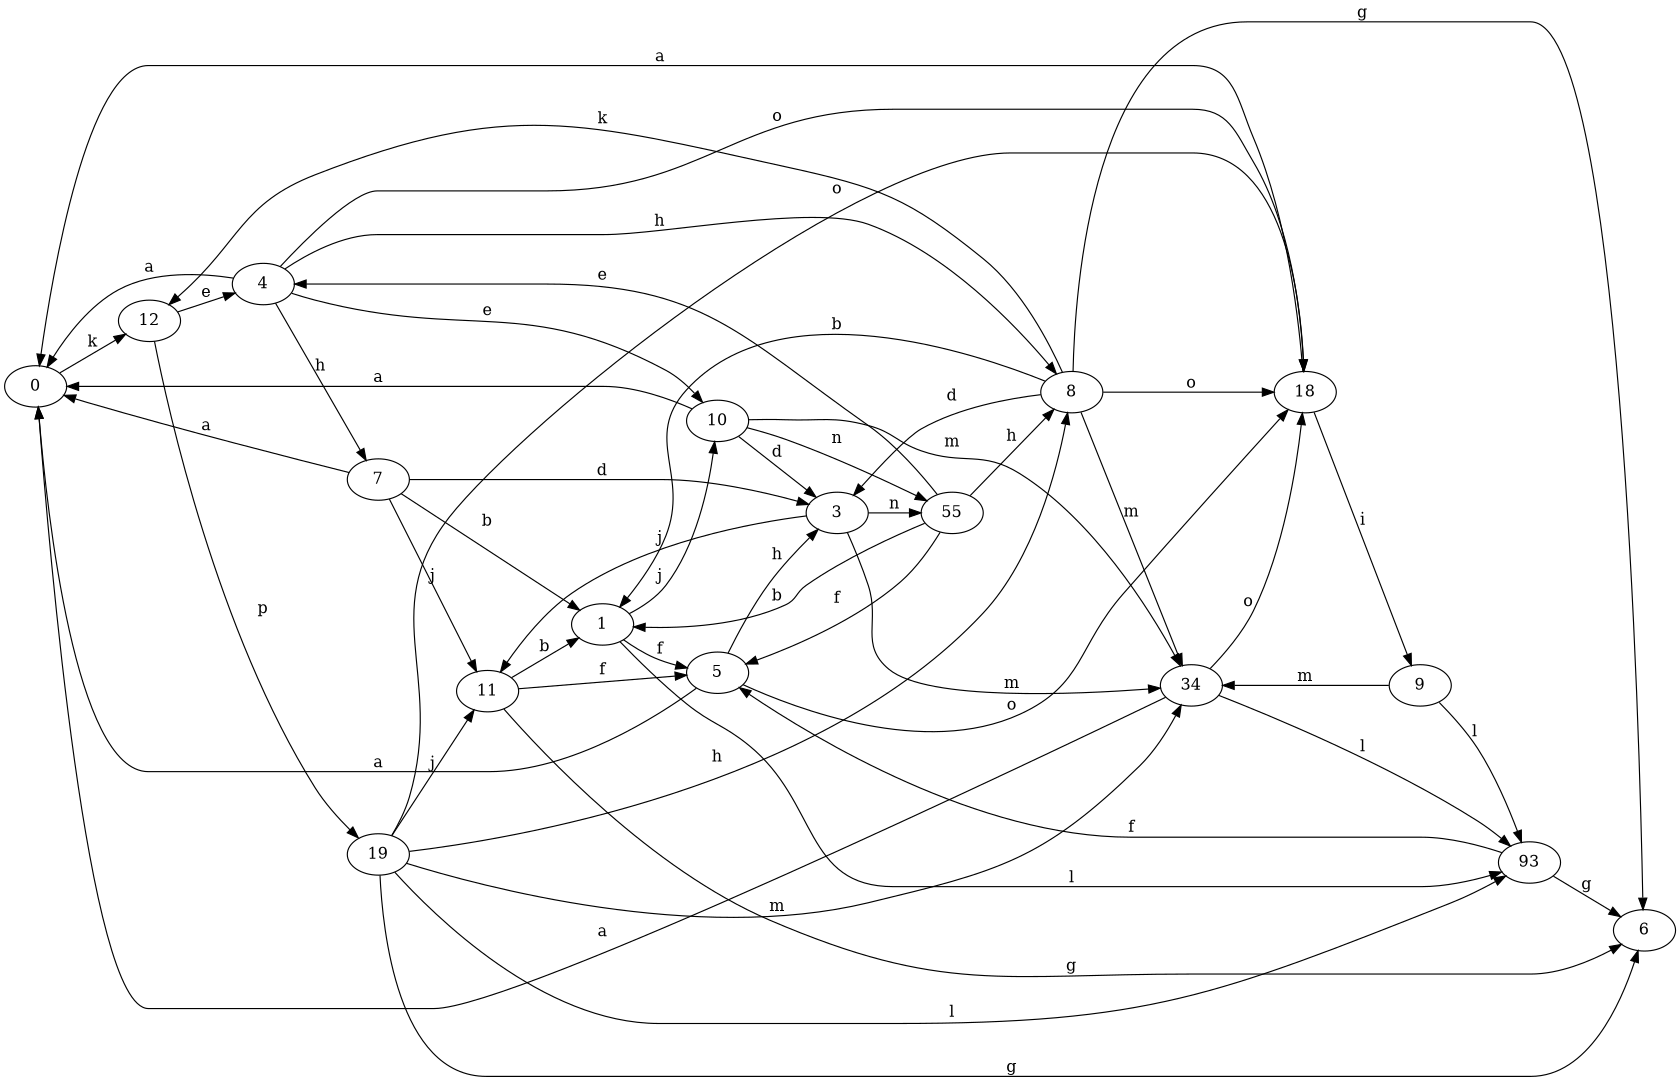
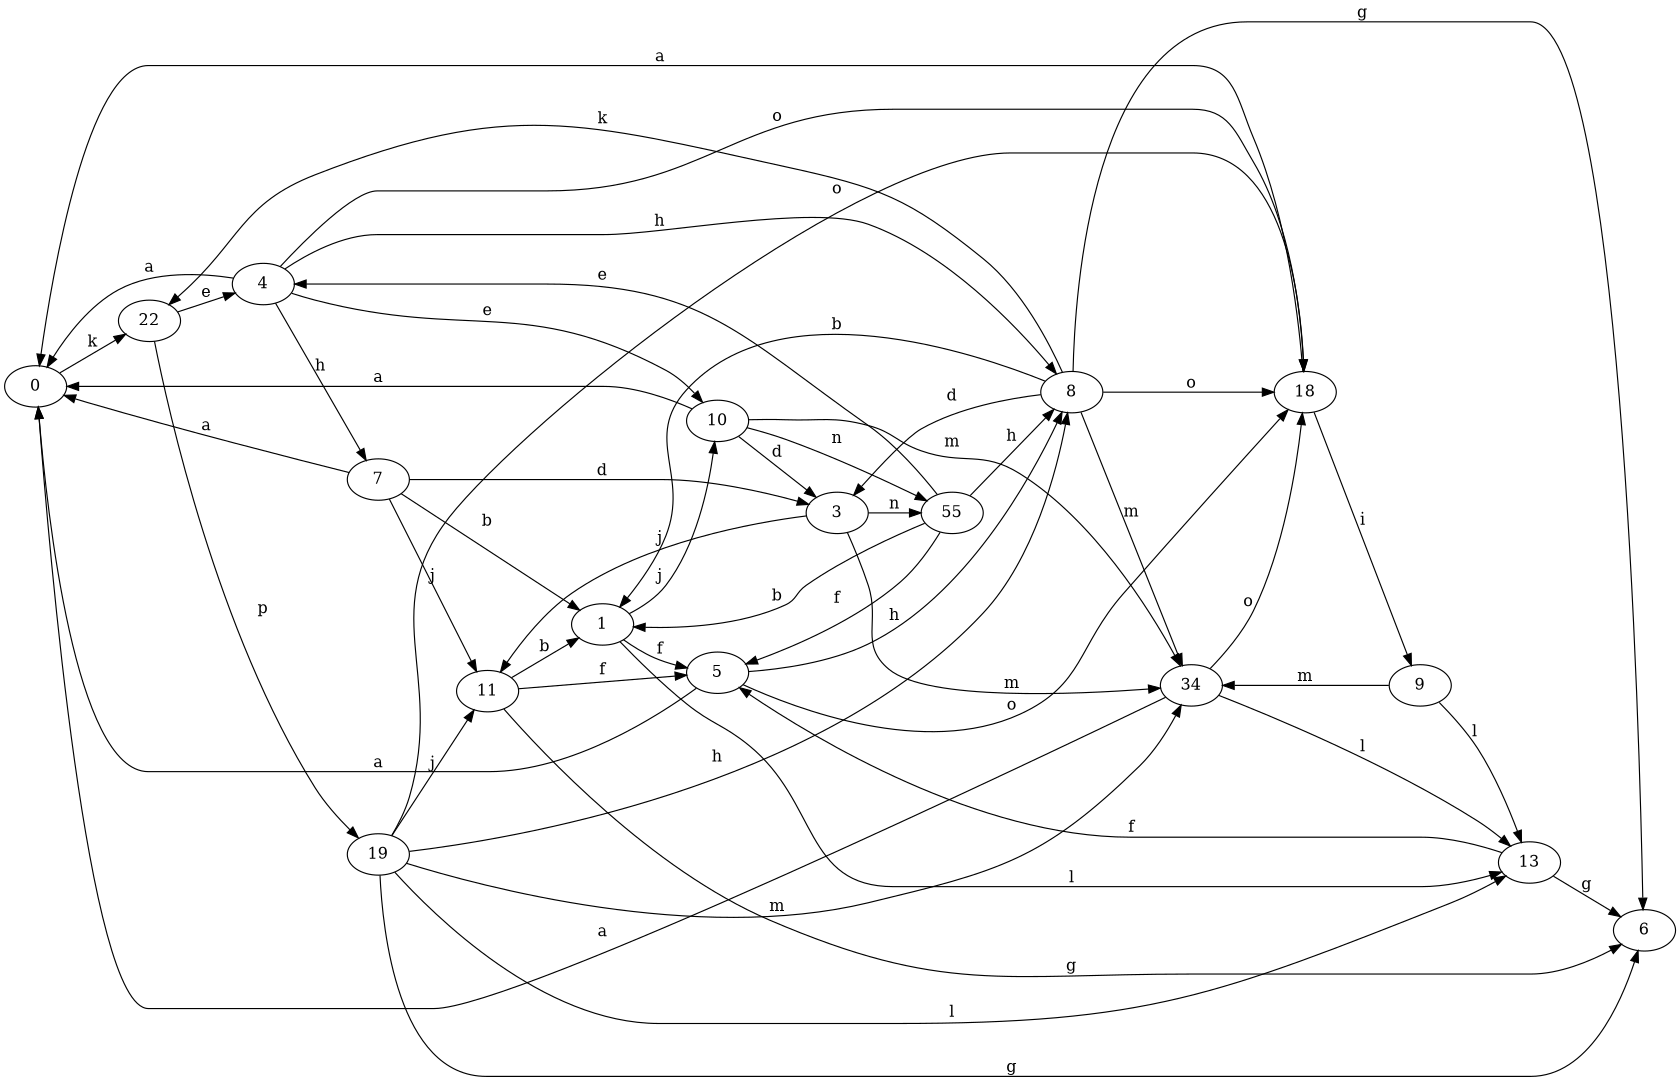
(150, 321) -> (150, 321)
(763, 591) -> (938, 594)
(1529, 862) -> (1529, 862)
